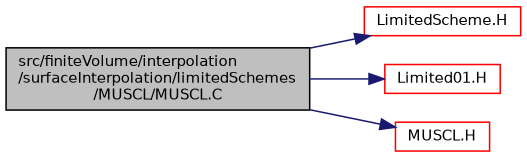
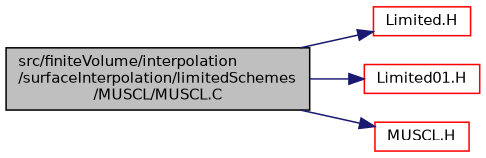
(443, 21) -> (422, 21)
